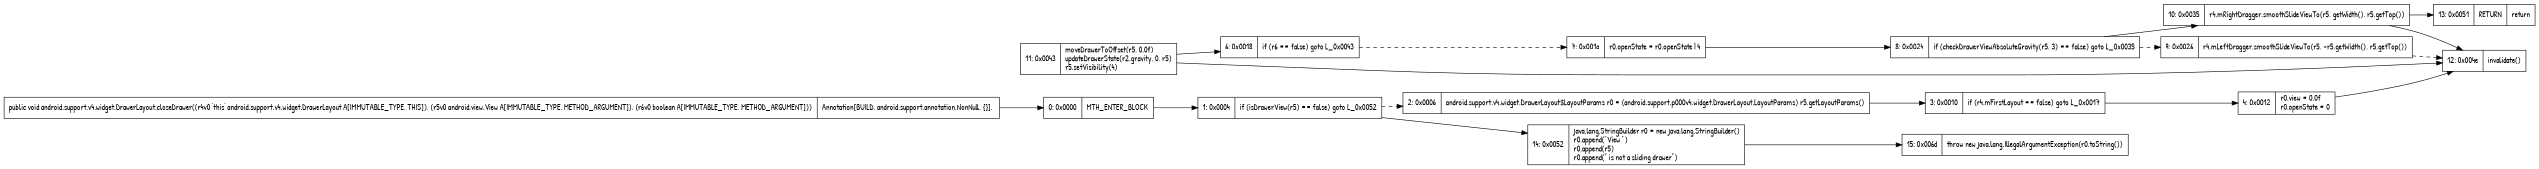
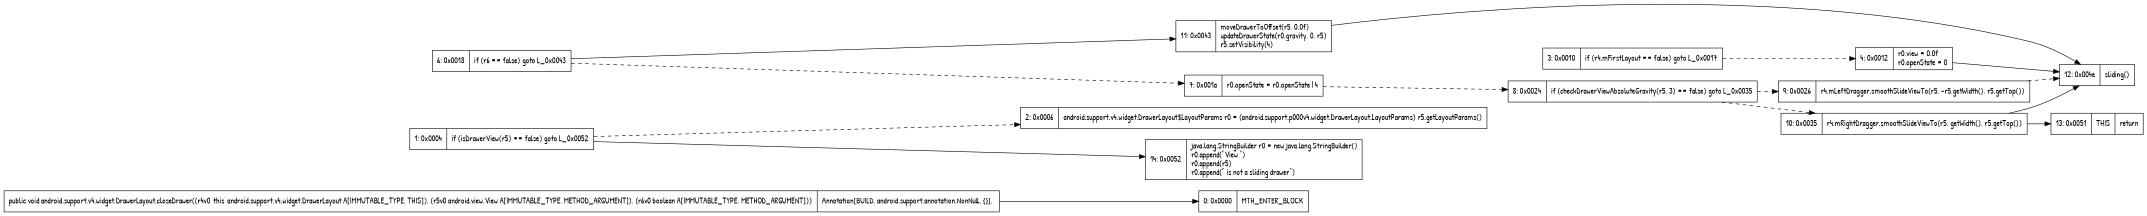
(2490, 15) -> (2103, 124)
(2148, 31) -> (1765, 107)
(1795, 47) -> (1413, 88)
(1196, 53) -> (870, 49)
(1119, 59) -> (1274, 36)
(2505, 61) -> (2117, 75)
(1894, 103) -> none
(2169, 103) -> (1786, 59)
(1173, 108) -> none
(2015, 145) -> none
